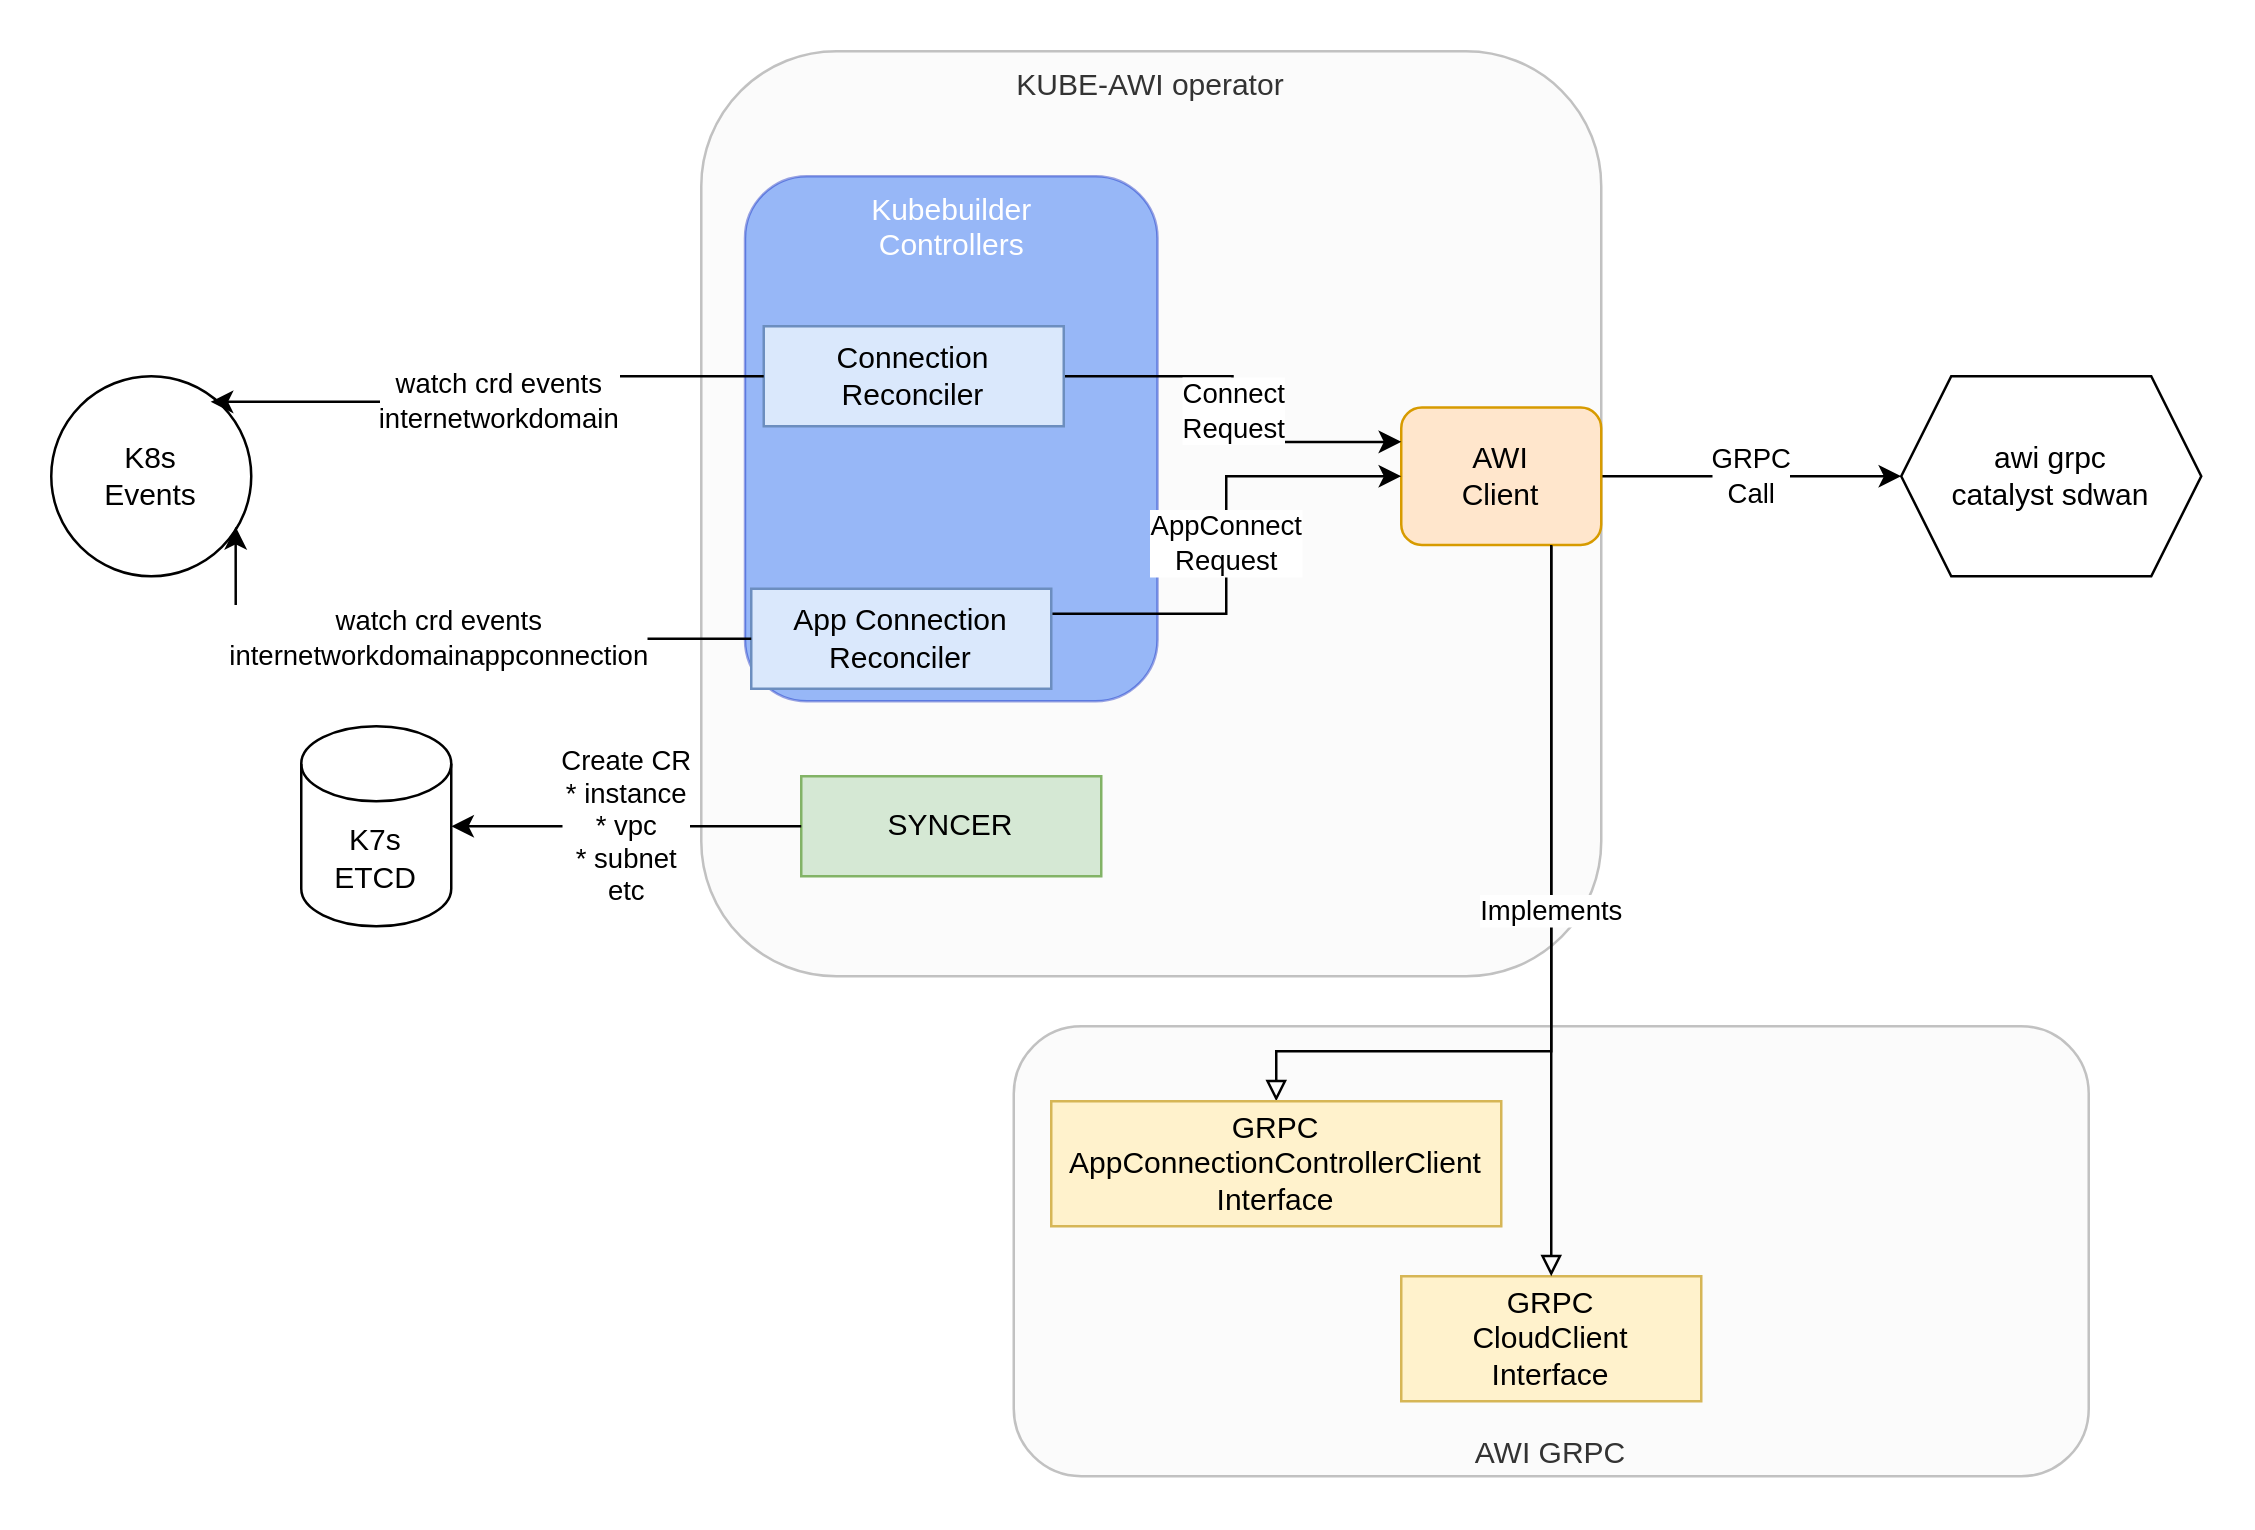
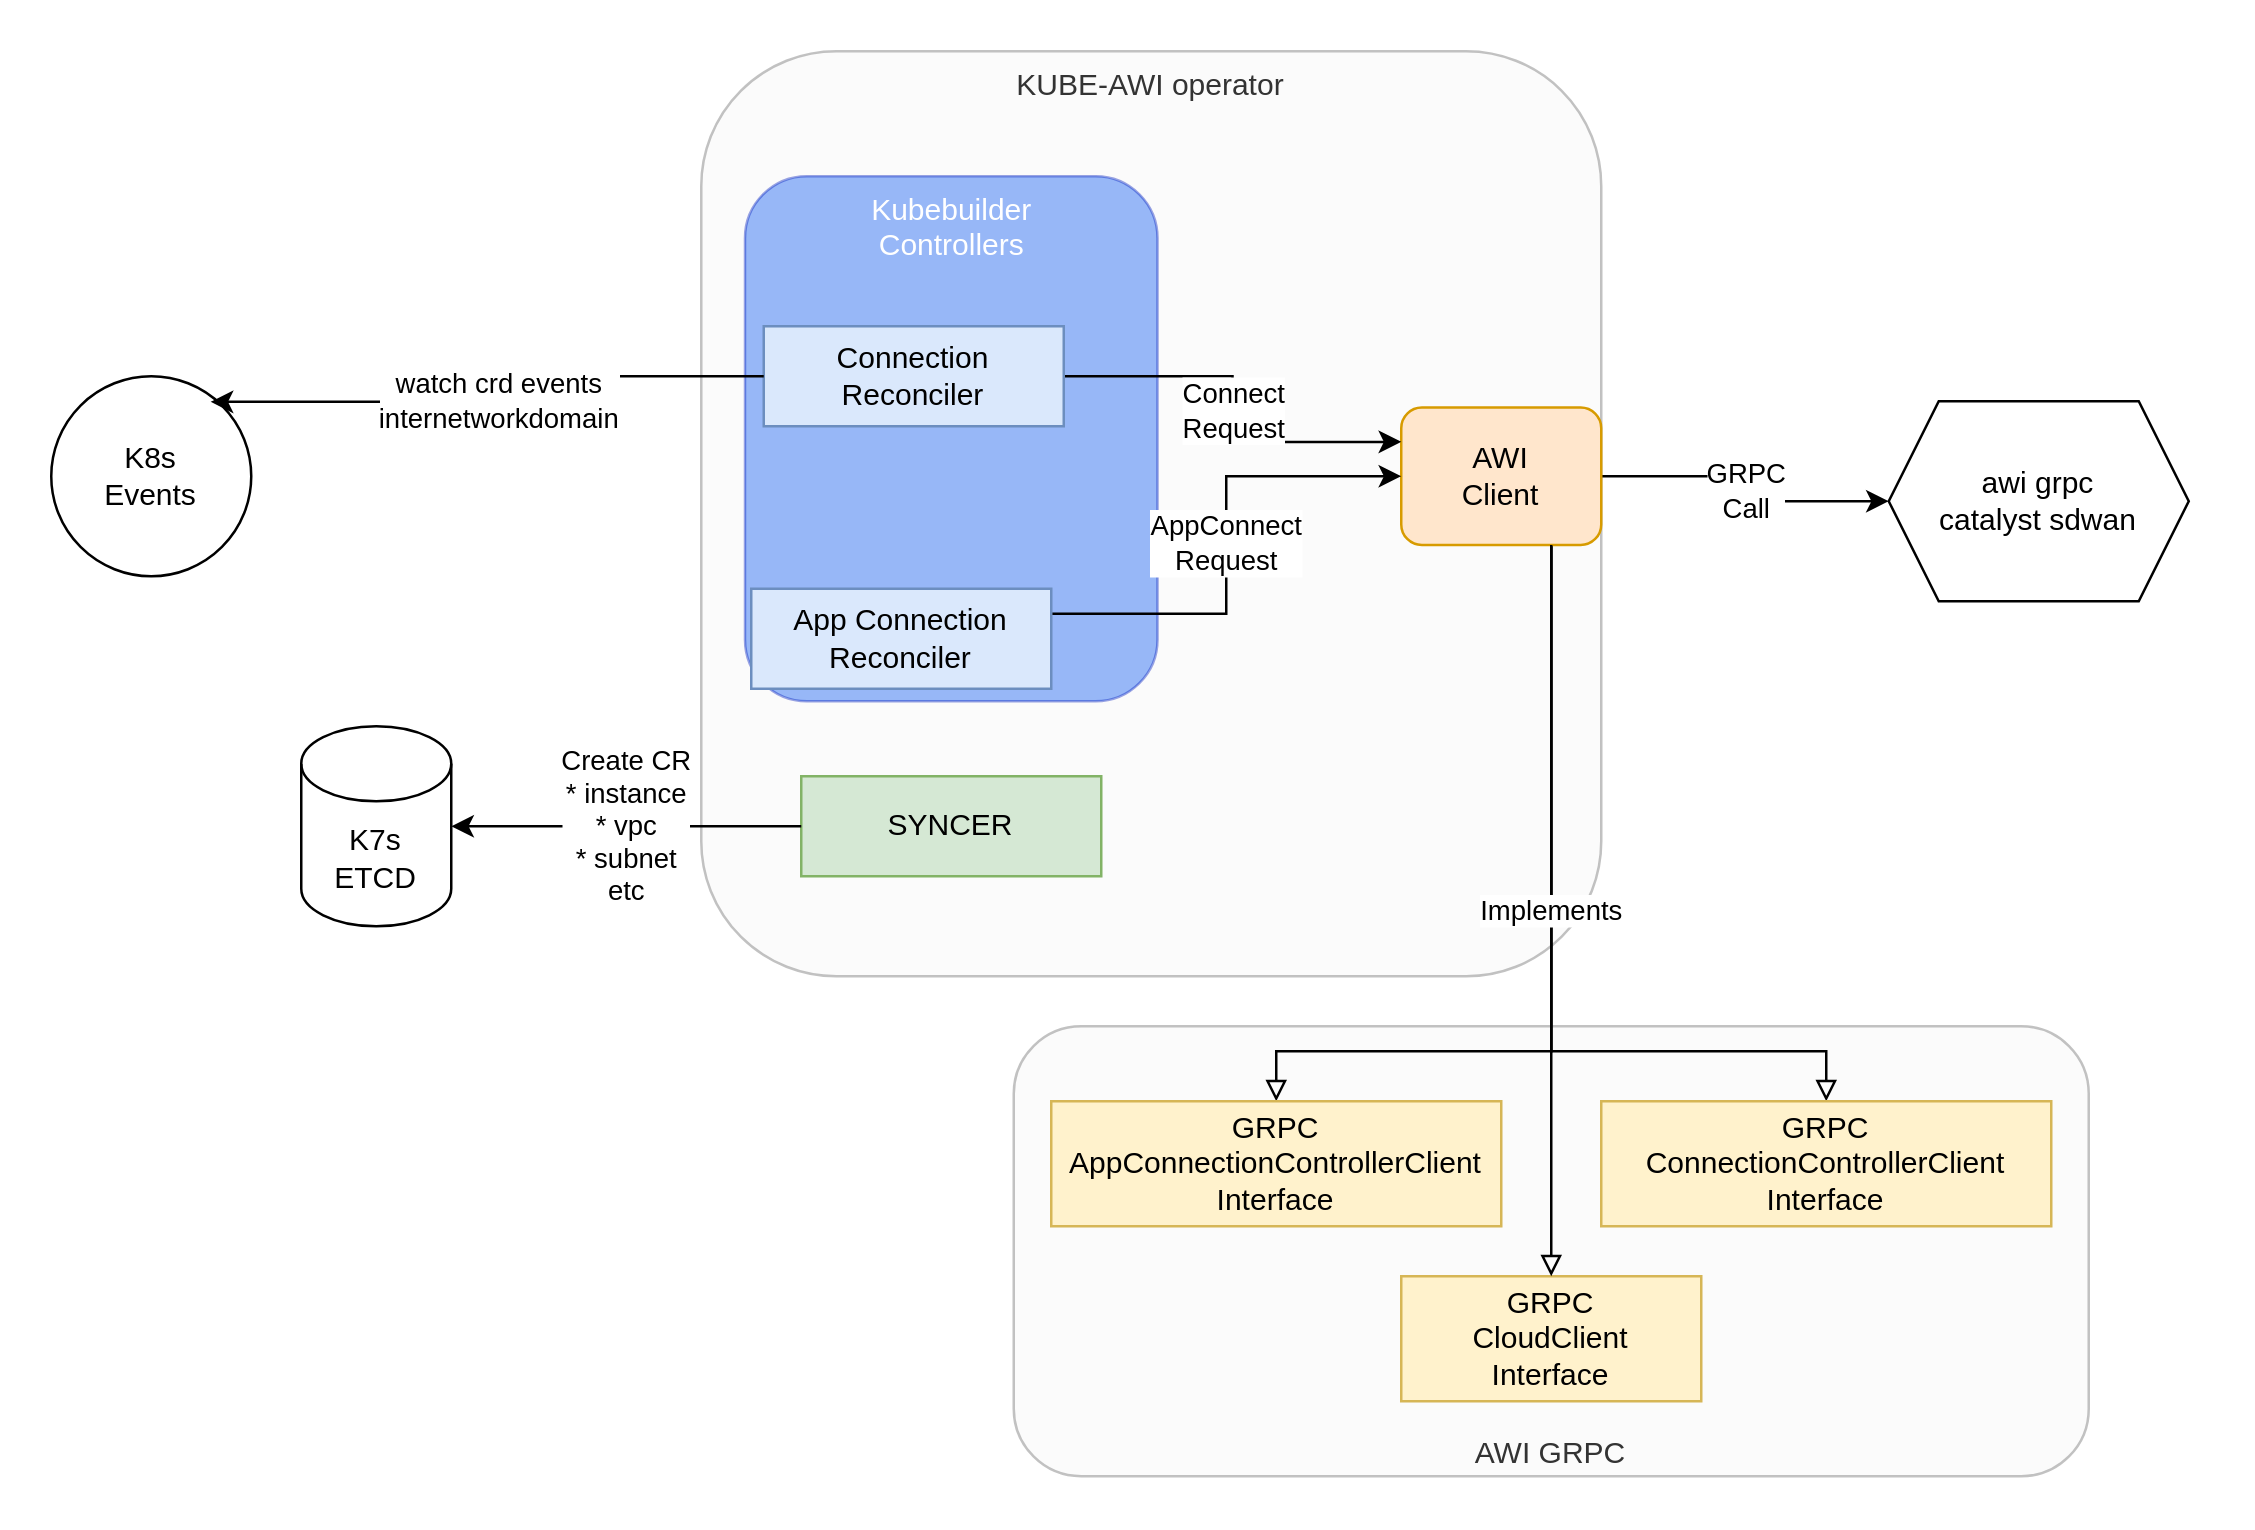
(2051, 476) -> (2039, 501)
(699, 639) -> none
none -> (1705, 1051)
none -> (1826, 1164)
